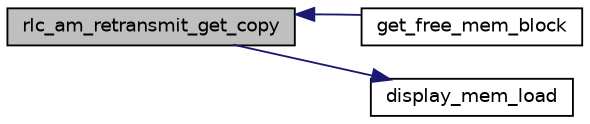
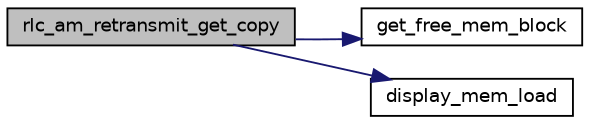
(338, 15) -> (319, 39)
